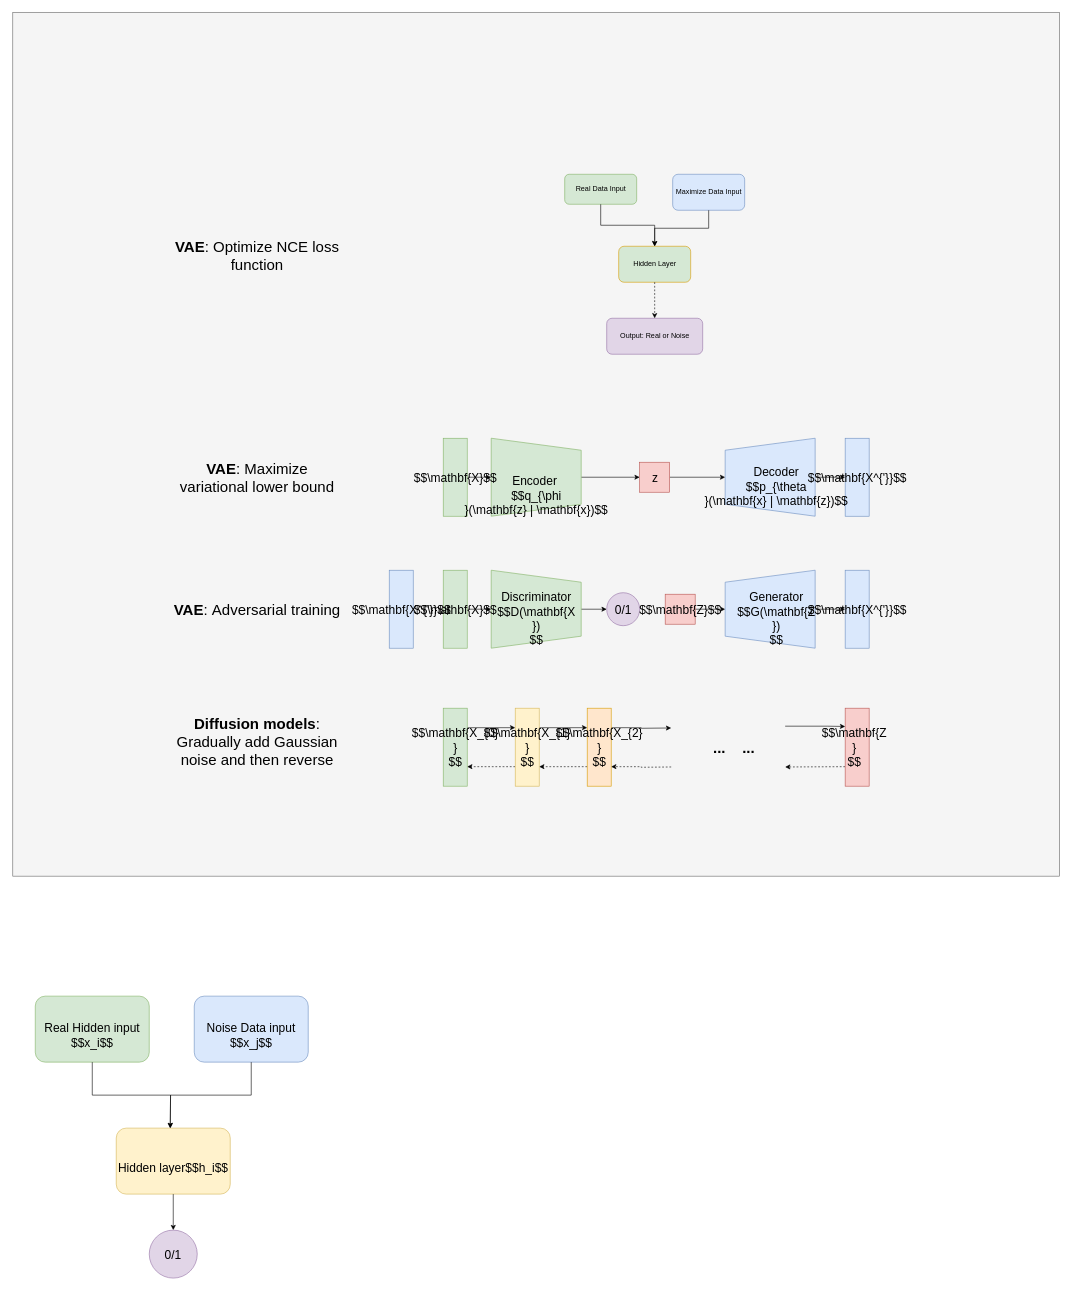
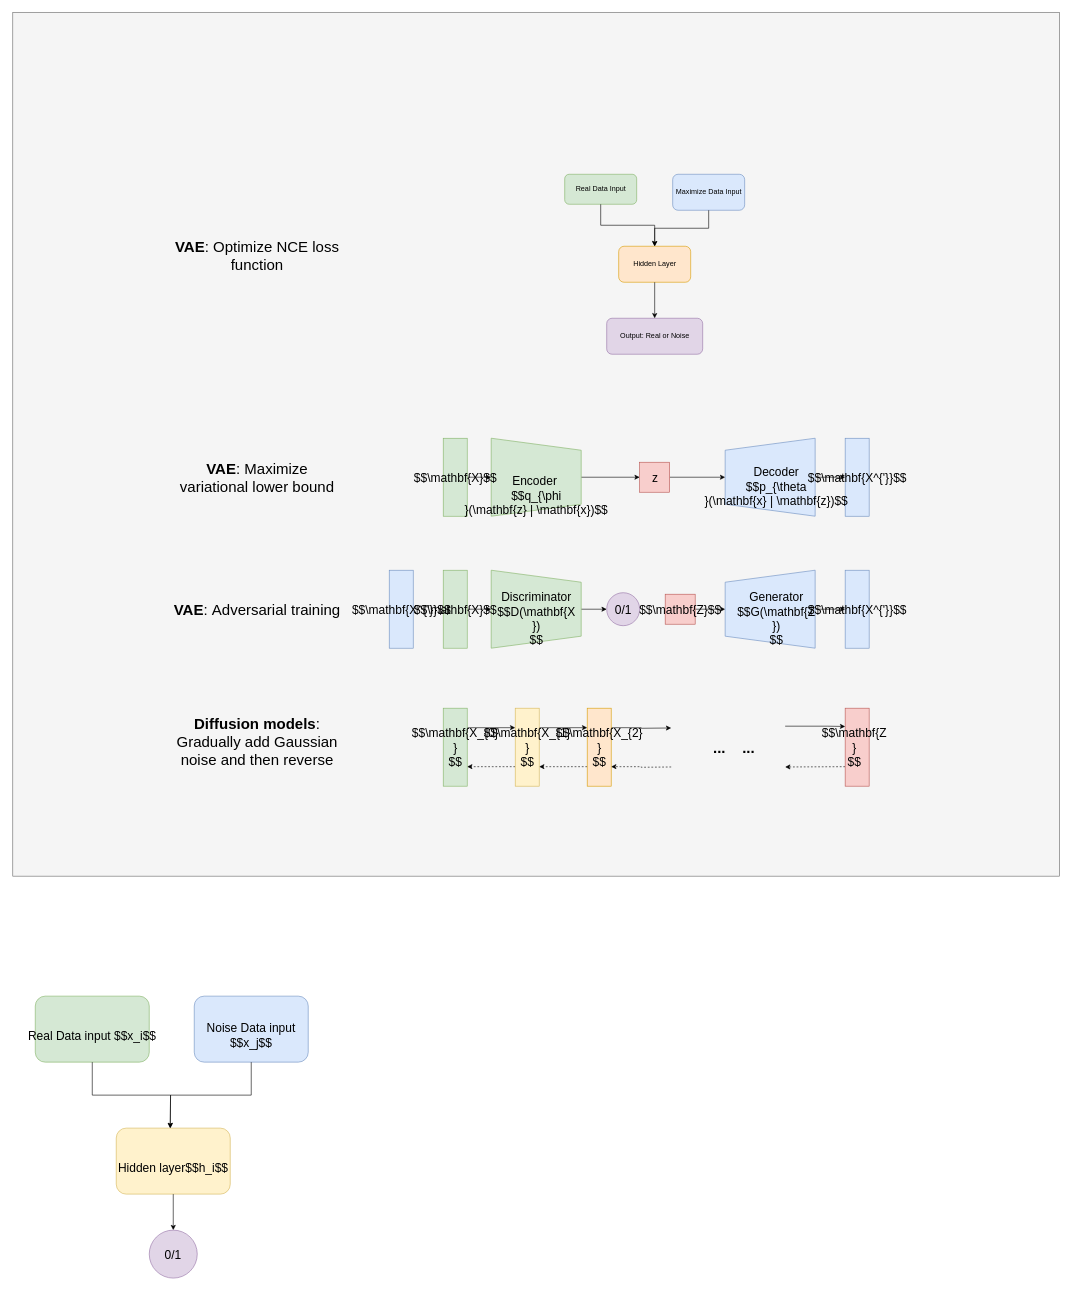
(655, 264) -> (655, 264)
(655, 298) -> (655, 298)
(92, 1035) -> (92, 1035)
